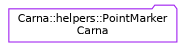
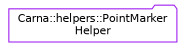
(93, 25) -> (93, 25)
